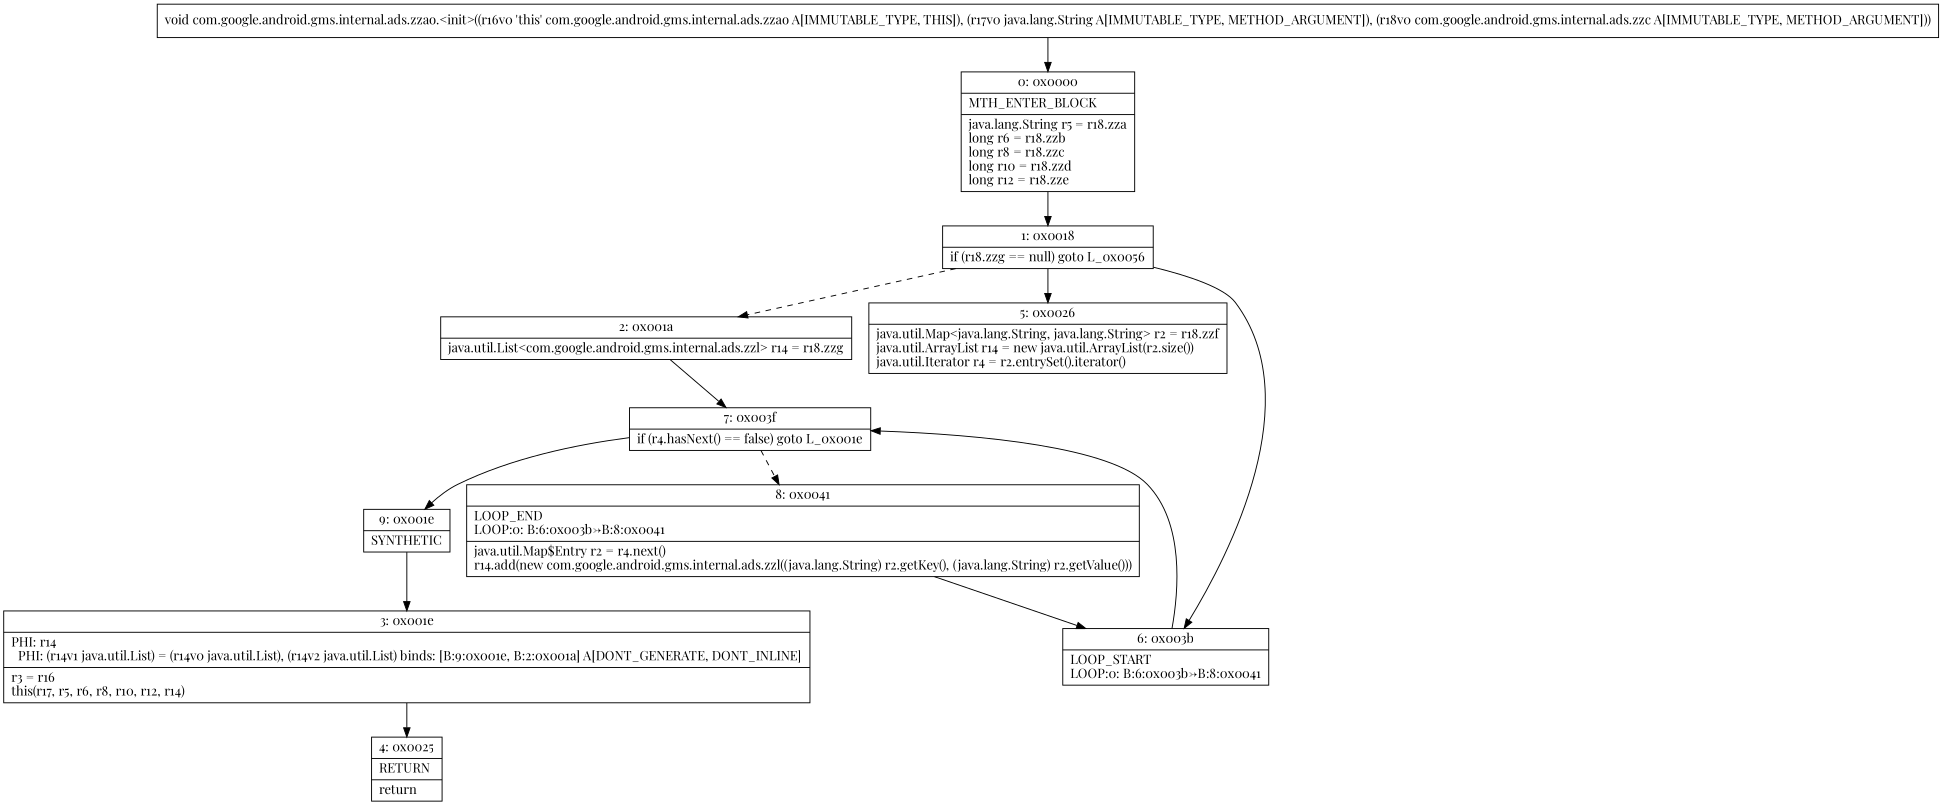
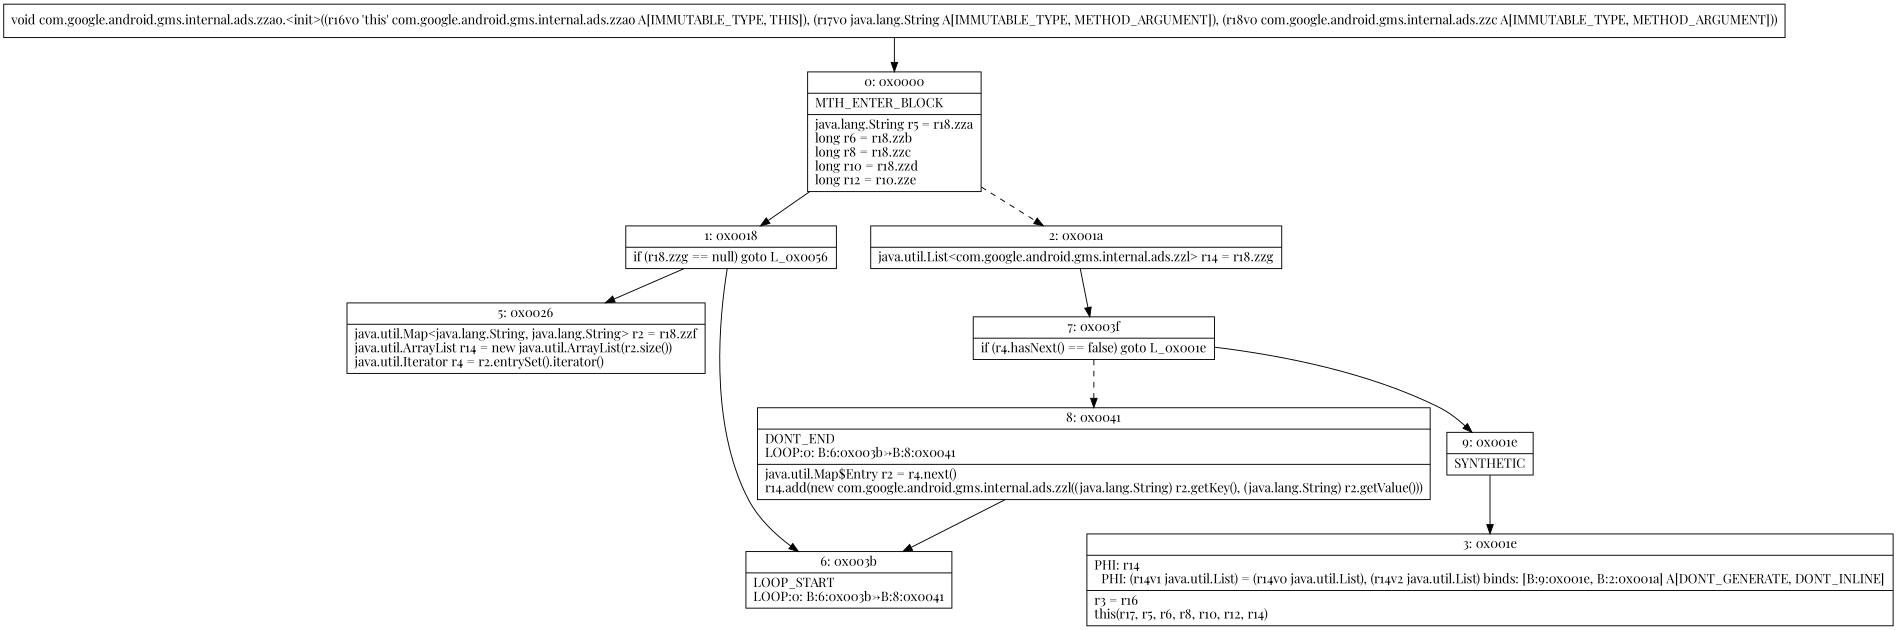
(1019, 180) -> (866, 180)
(852, 292) -> (1008, 204)
(1092, 457) -> none
(508, 516) -> (800, 439)
(407, 769) -> none
